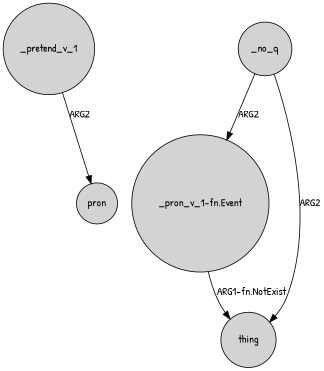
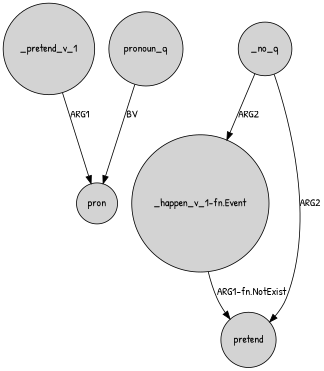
none -> (146, 49)
(80, 115) -> (80, 115)
(200, 203) -> (200, 203)
(248, 340) -> (248, 340)
